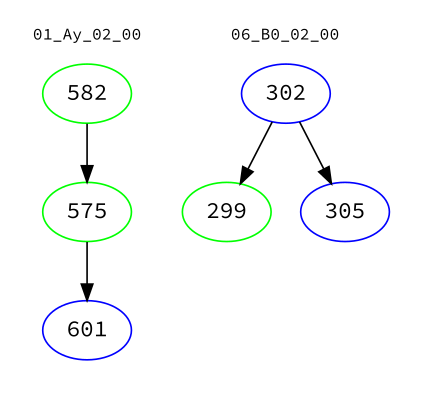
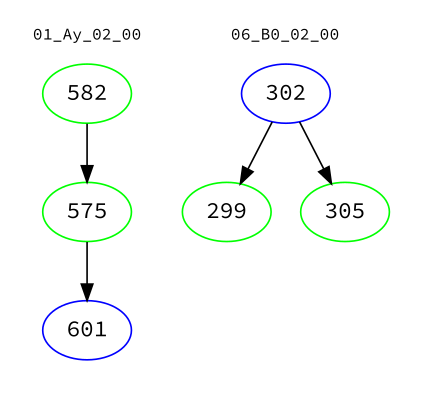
(345, 212) -> (345, 212)
